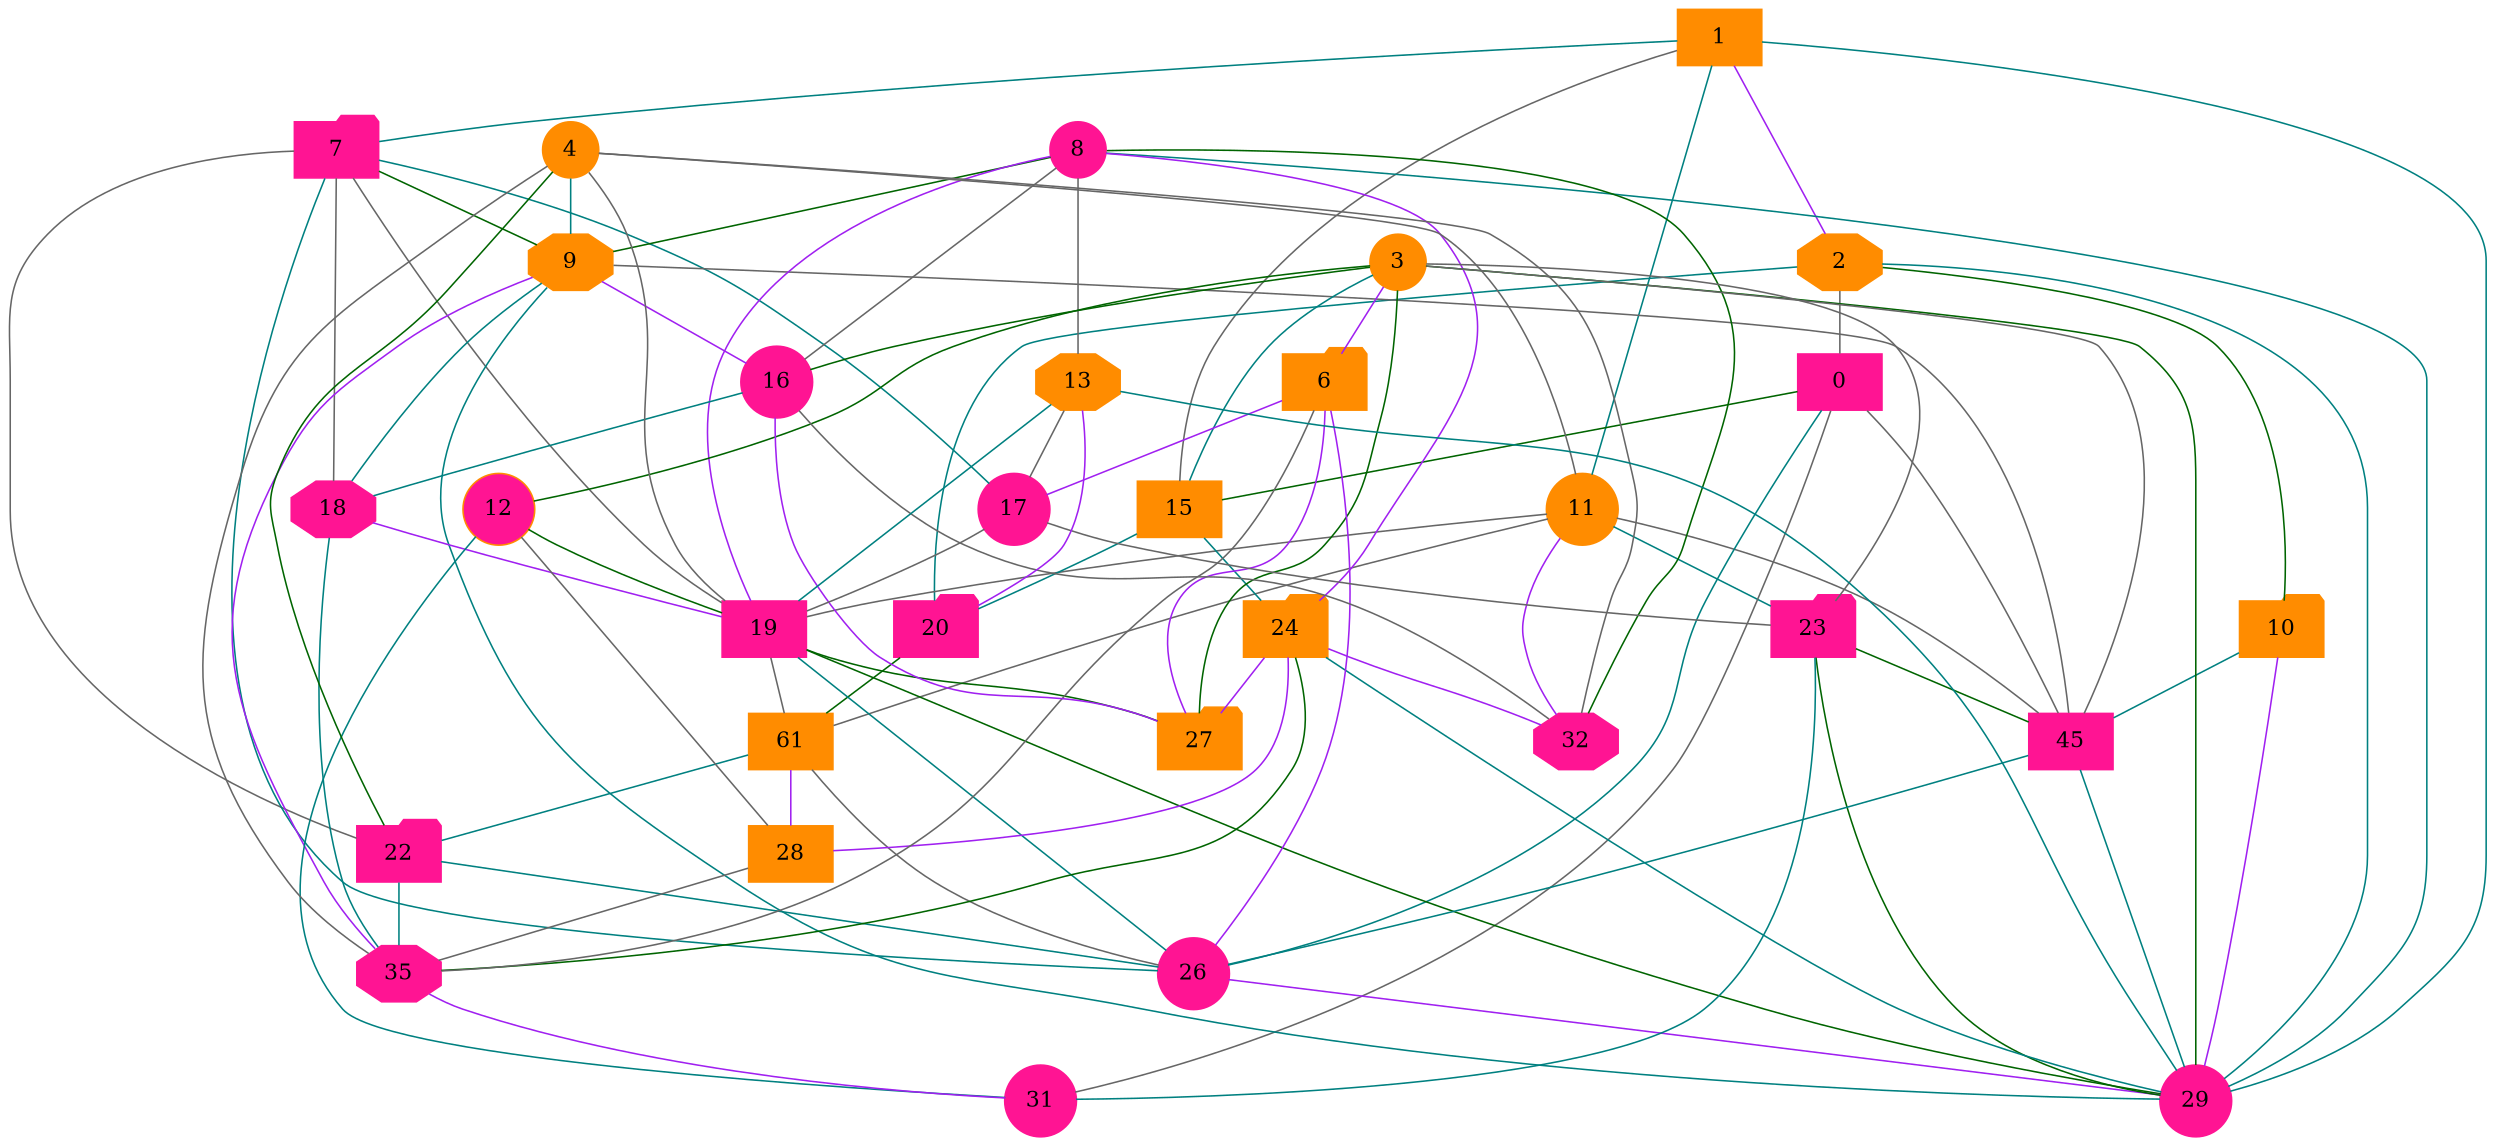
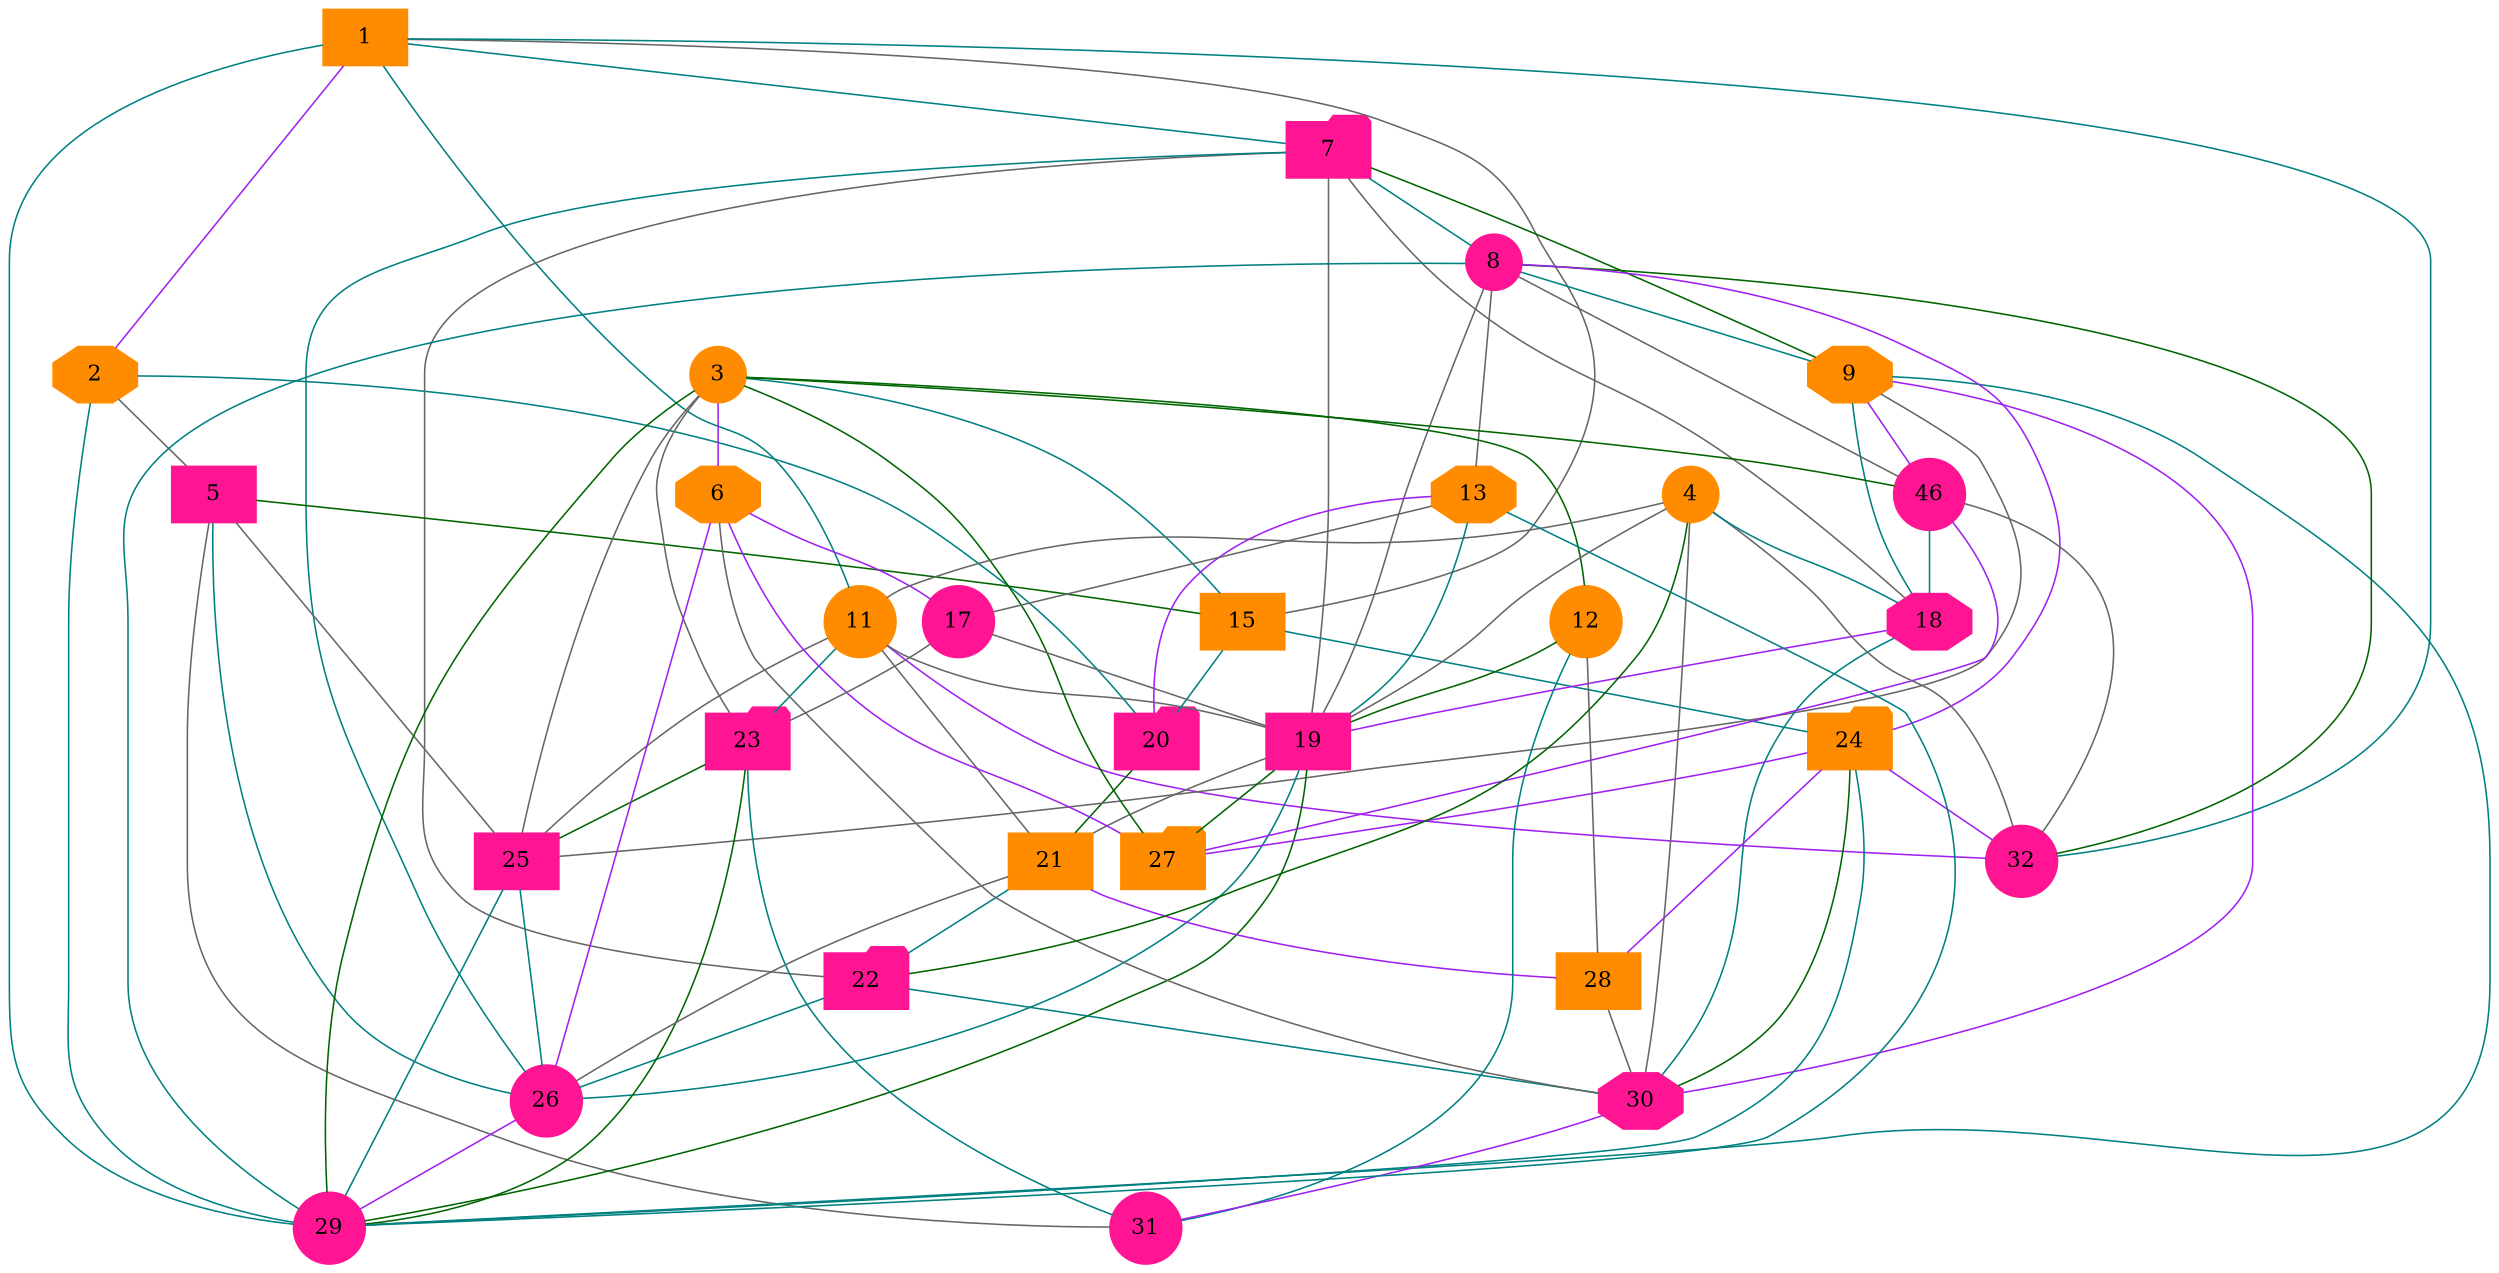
none -> (1856, 97)
(571, 202) -> (1804, 560)
(832, 204) -> (1666, 317)
(726, 281) -> (1420, 212)
(775, 286) -> (1410, 479)
(777, 382) -> (1930, 494)
(1325, 382) -> (718, 494)
(1840, 382) -> (214, 494)
(499, 509) -> (1586, 622)
(2282, 629) -> none
(791, 742) -> (1051, 861)
(1576, 742) -> (2022, 861)
(2071, 742) -> (517, 861)
(399, 974) -> (1641, 1101)
